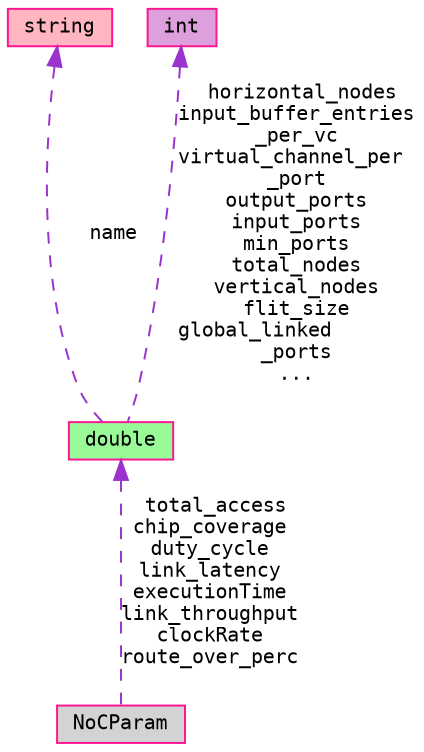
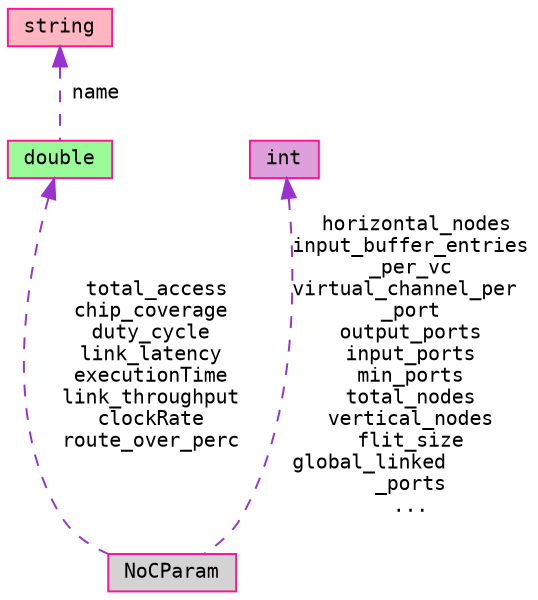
(163, 245) -> (284, 387)
